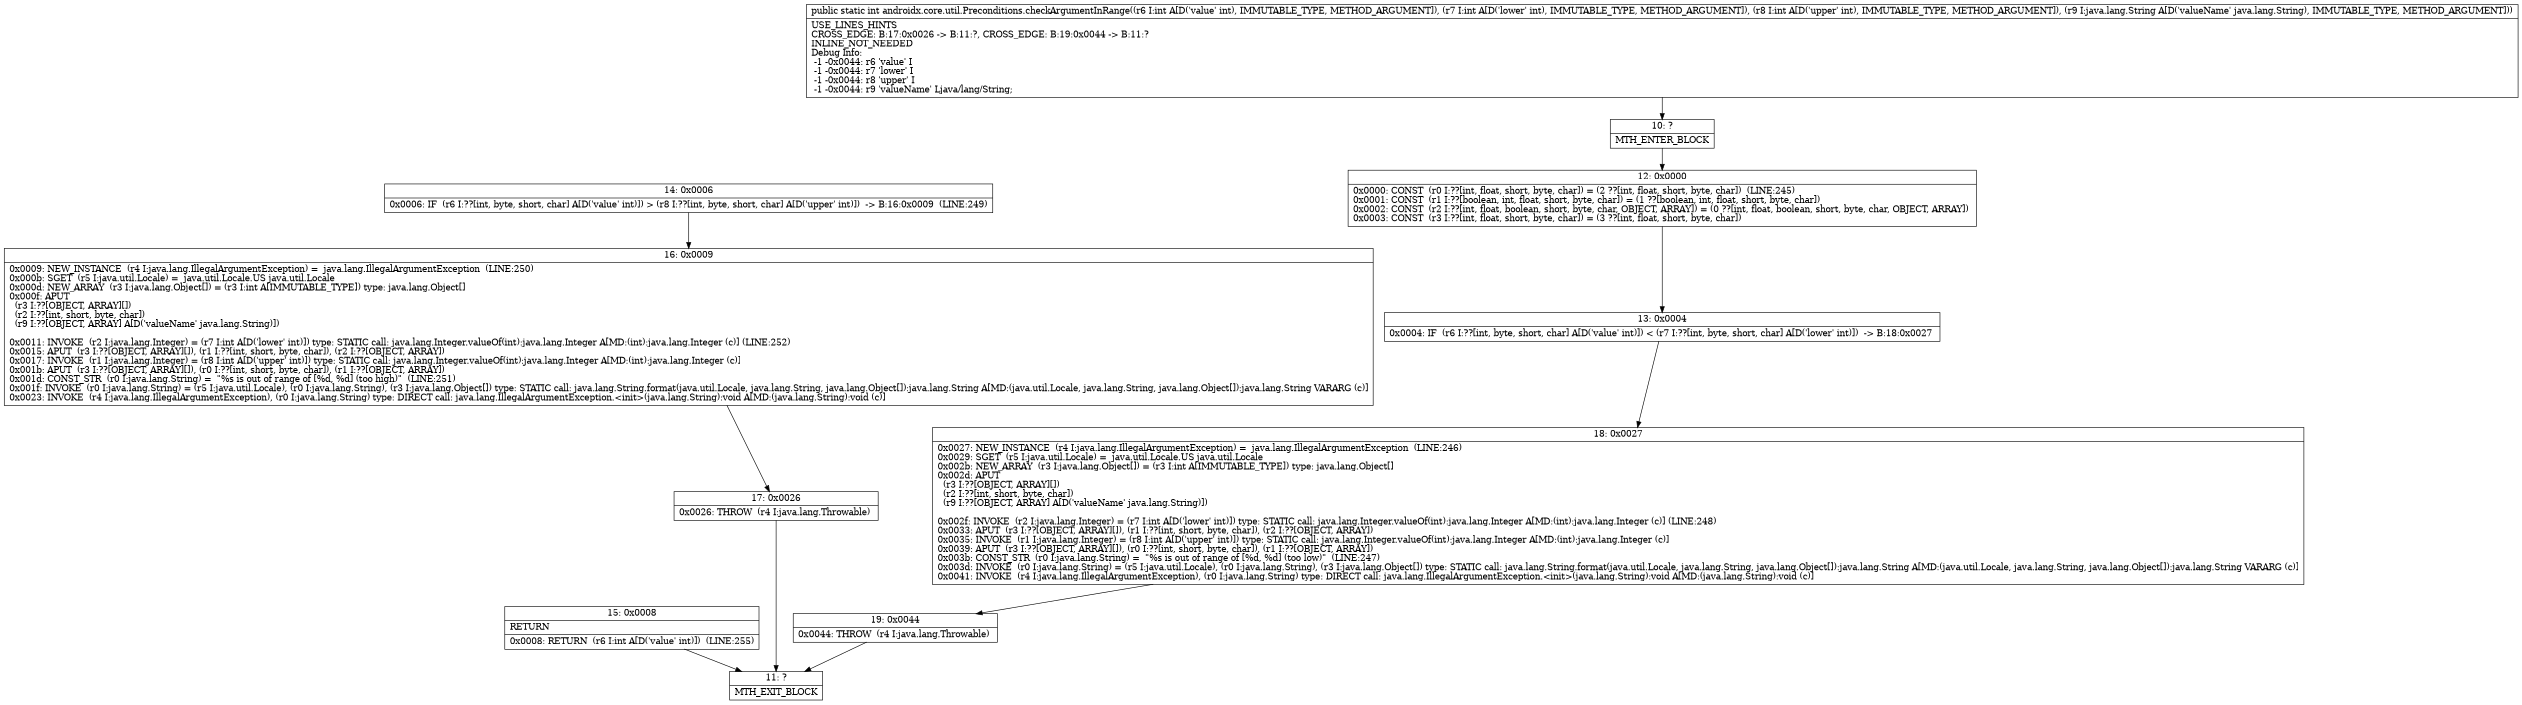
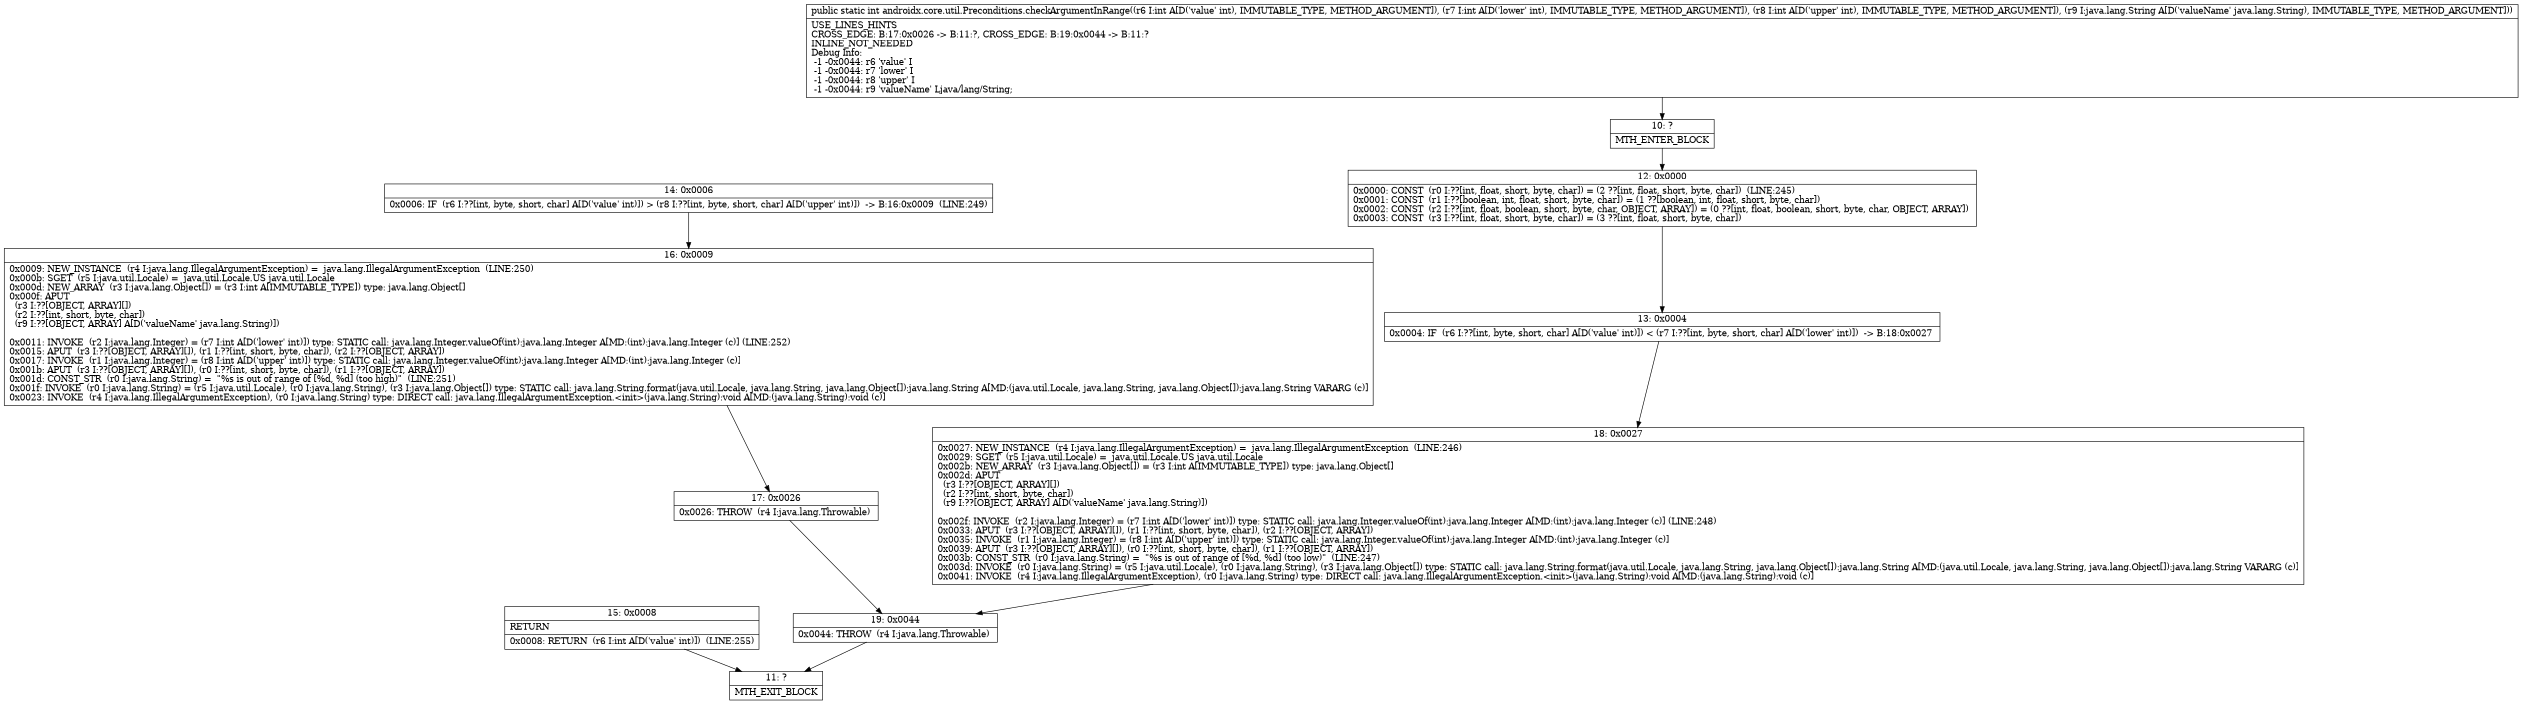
(776, 593) -> (833, 565)
